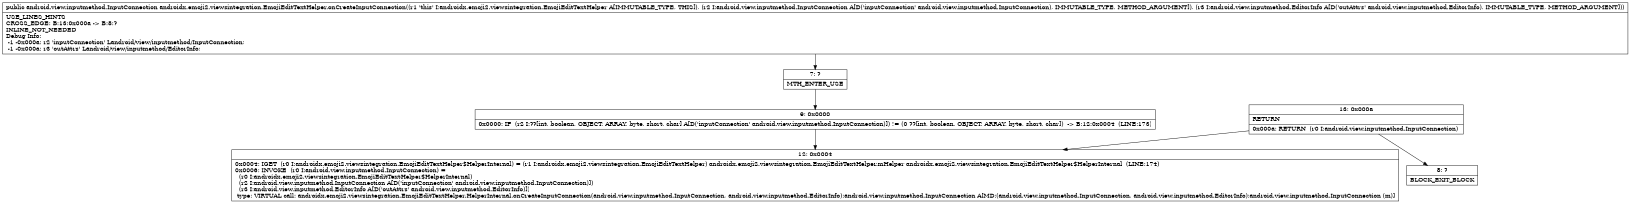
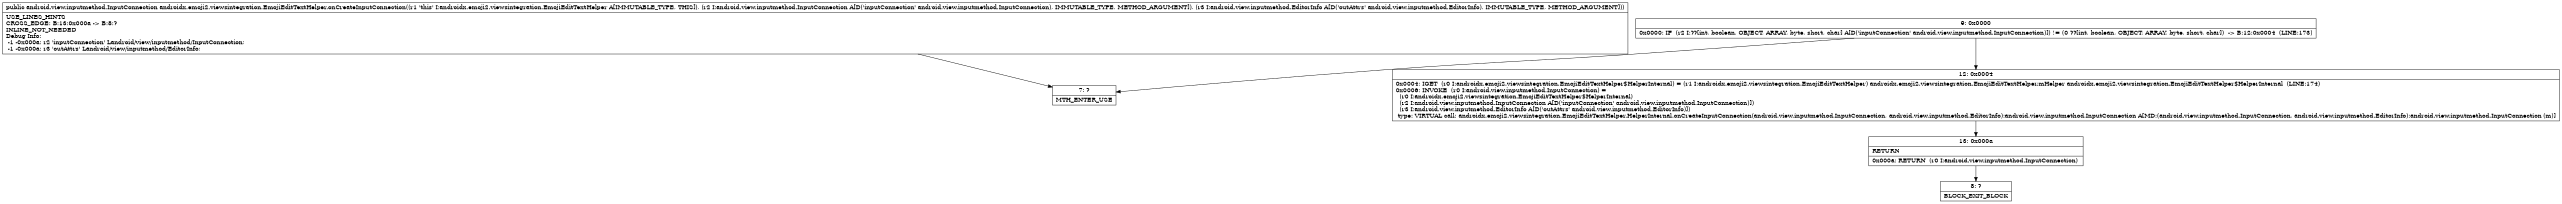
(815, 97) -> (1487, 63)
(1158, 140) -> (1976, 127)
